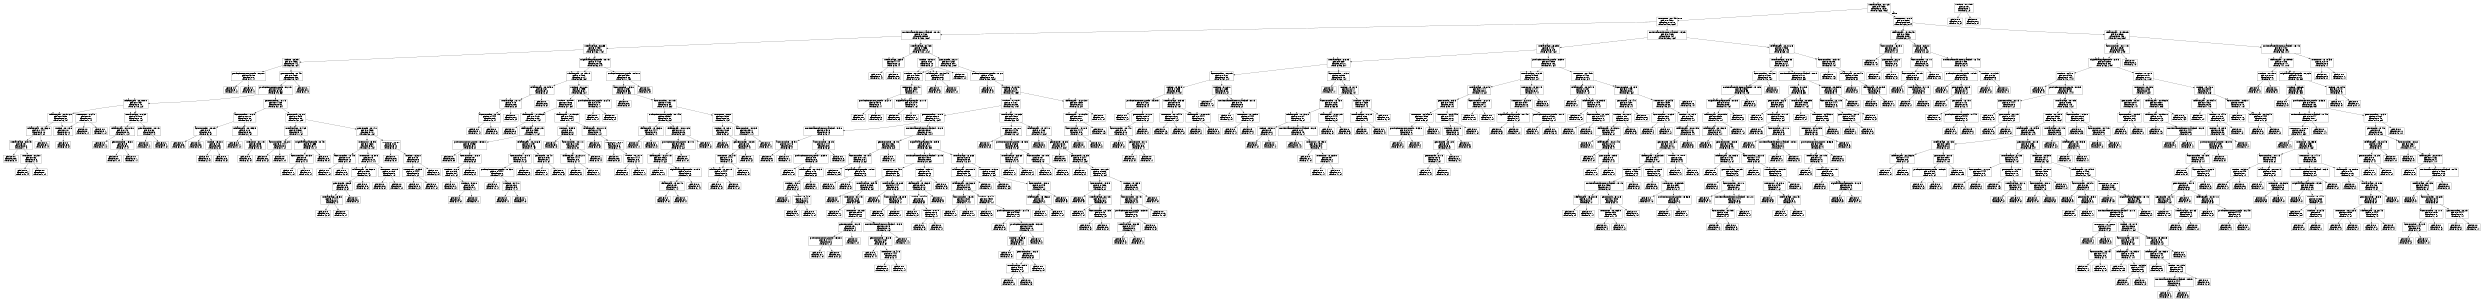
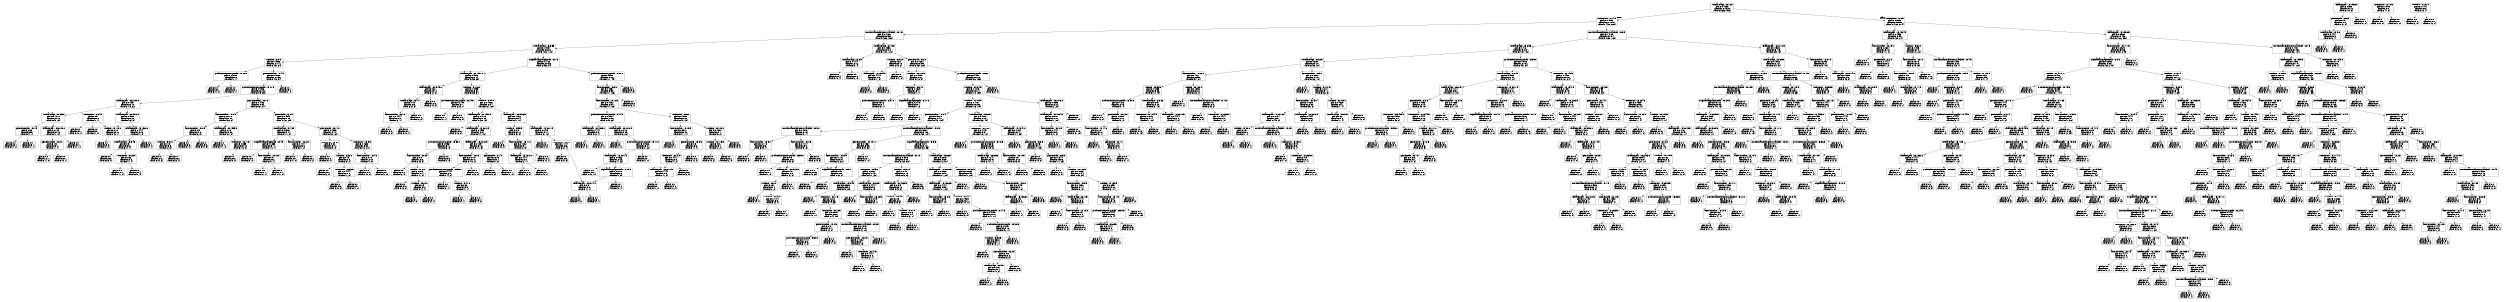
(1687, 110) -> (1658, 124)
(1576, 118) -> (1548, 118)
(733, 138) -> (715, 137)
(623, 151) -> (575, 164)
(369, 159) -> none
(2175, 193) -> (2157, 110)
